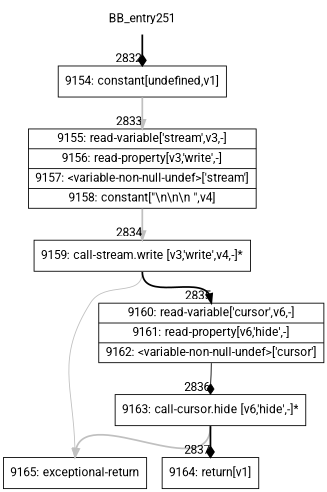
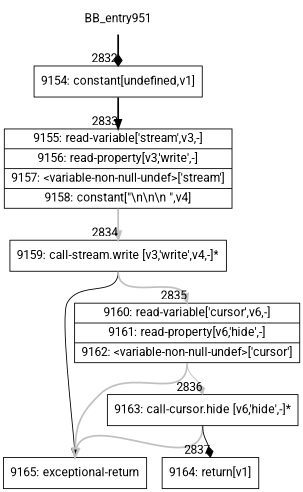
(142, 19) -> (118, 19)
(142, 109) -> (118, 109)
(172, 287) -> (148, 287)
(73, 341) -> (66, 343)
(211, 373) -> (191, 375)
none -> (118, 385)
(210, 436) -> (205, 437)
